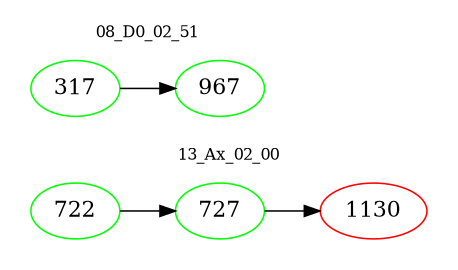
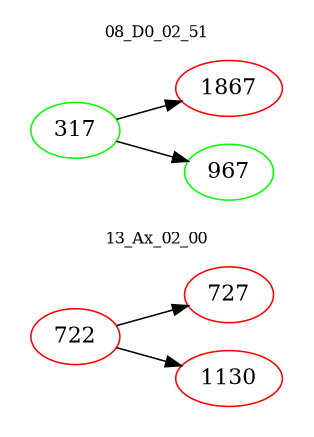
none -> (229, 88)
(75, 211) -> (75, 337)
(220, 211) -> (229, 295)
(284, 211) -> (141, 355)
